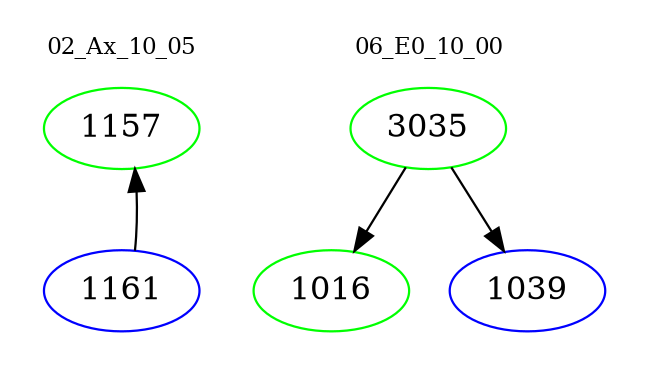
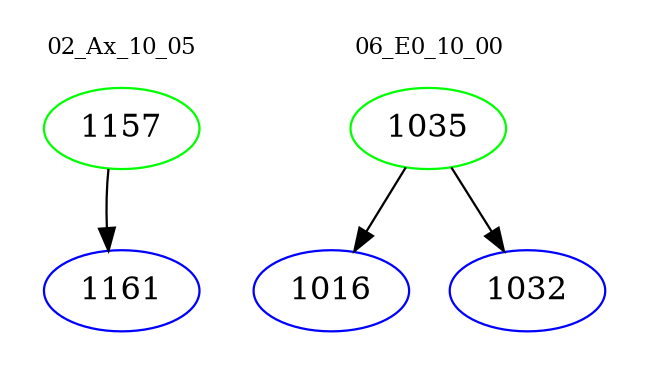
(428, 128) -> (428, 128)
(137, 221) -> (107, 198)
(331, 291) -> (331, 291)
(527, 291) -> (527, 291)
